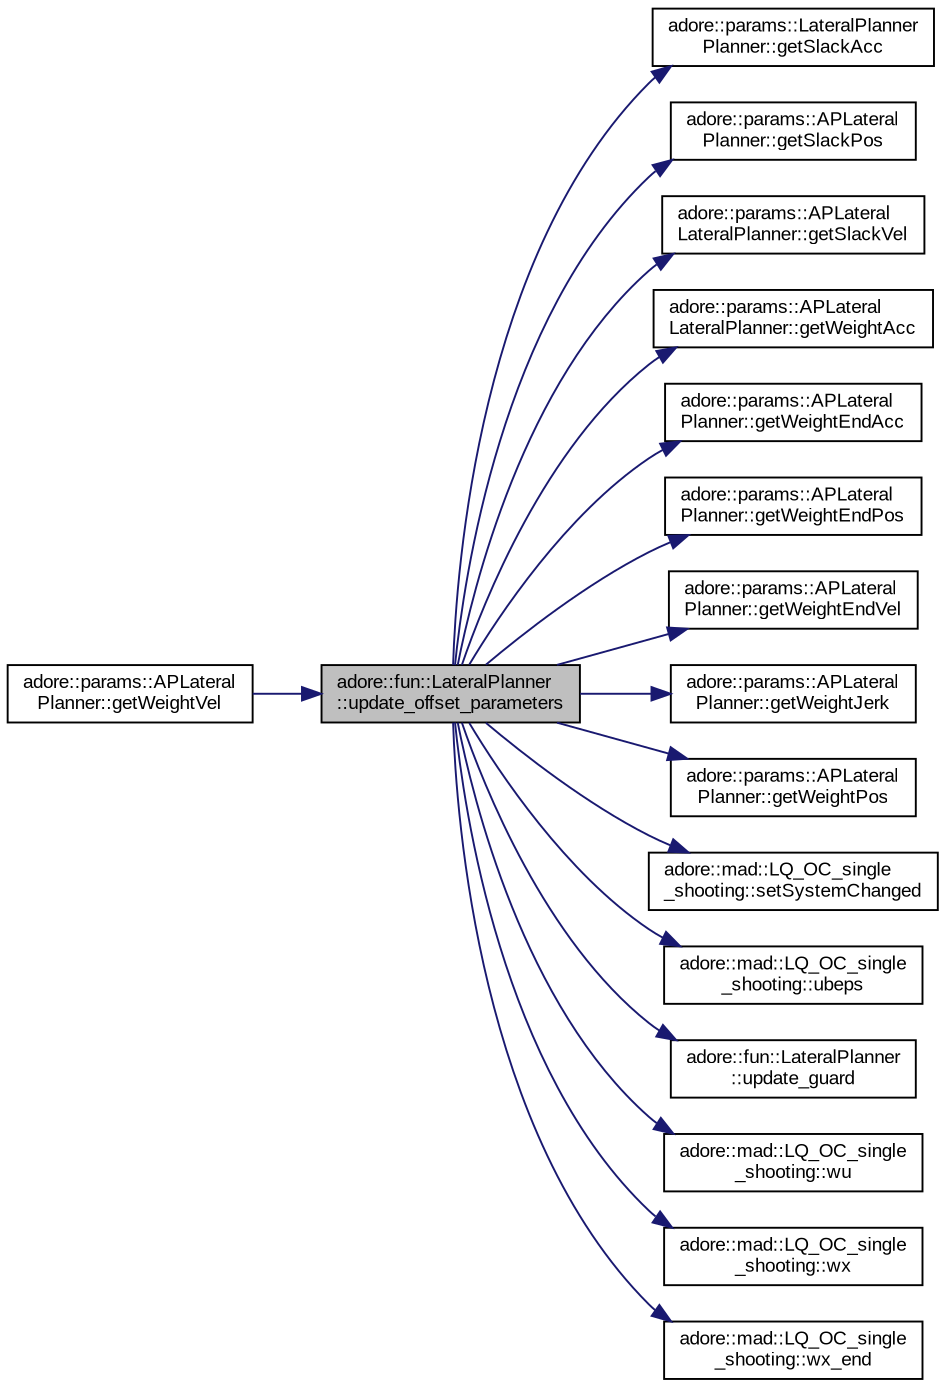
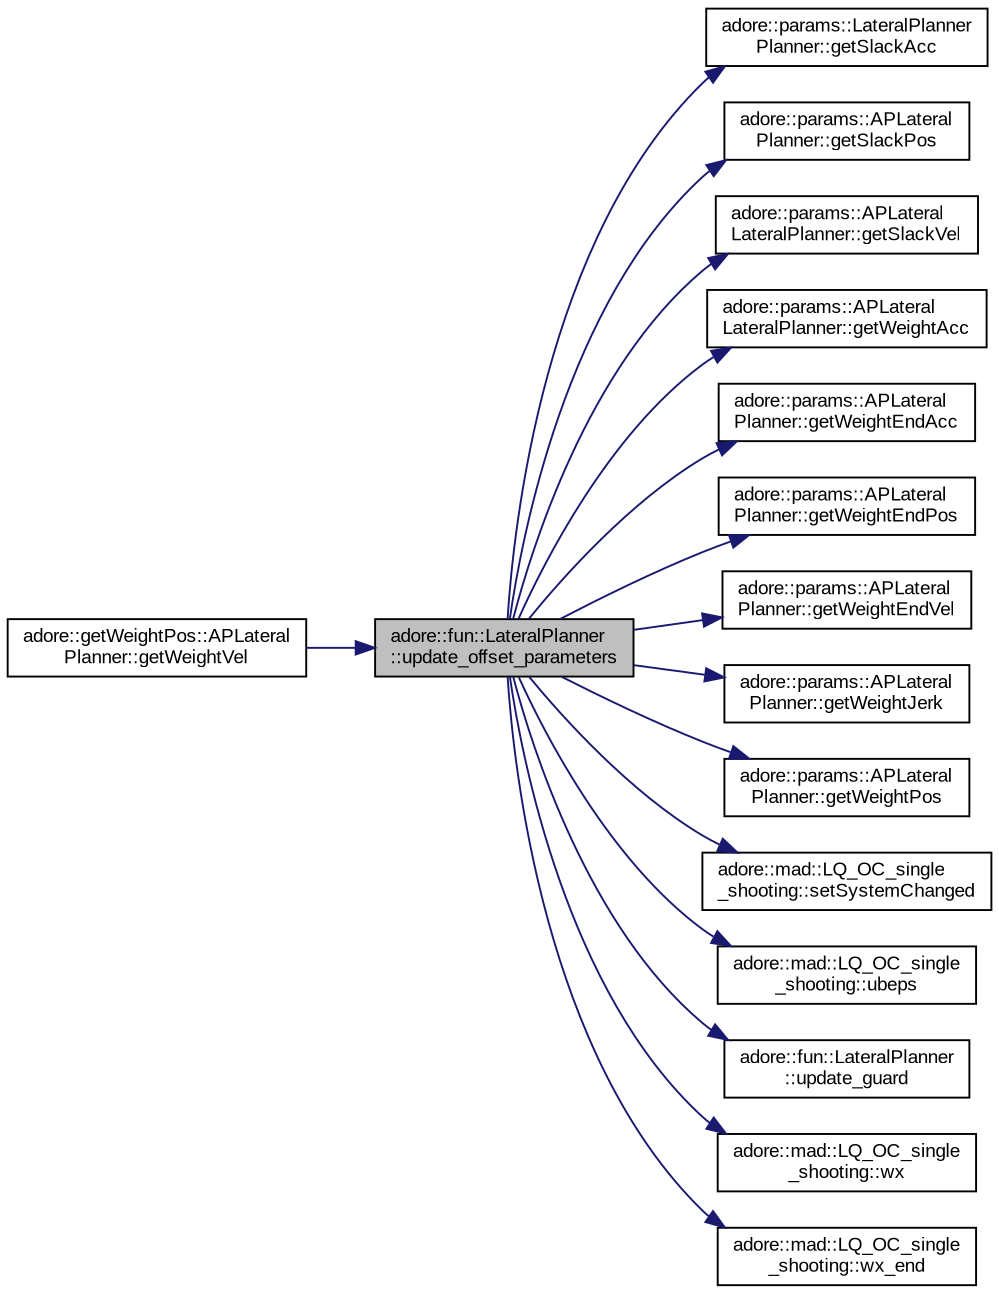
(130, 694) -> (157, 648)
(793, 1163) -> none
